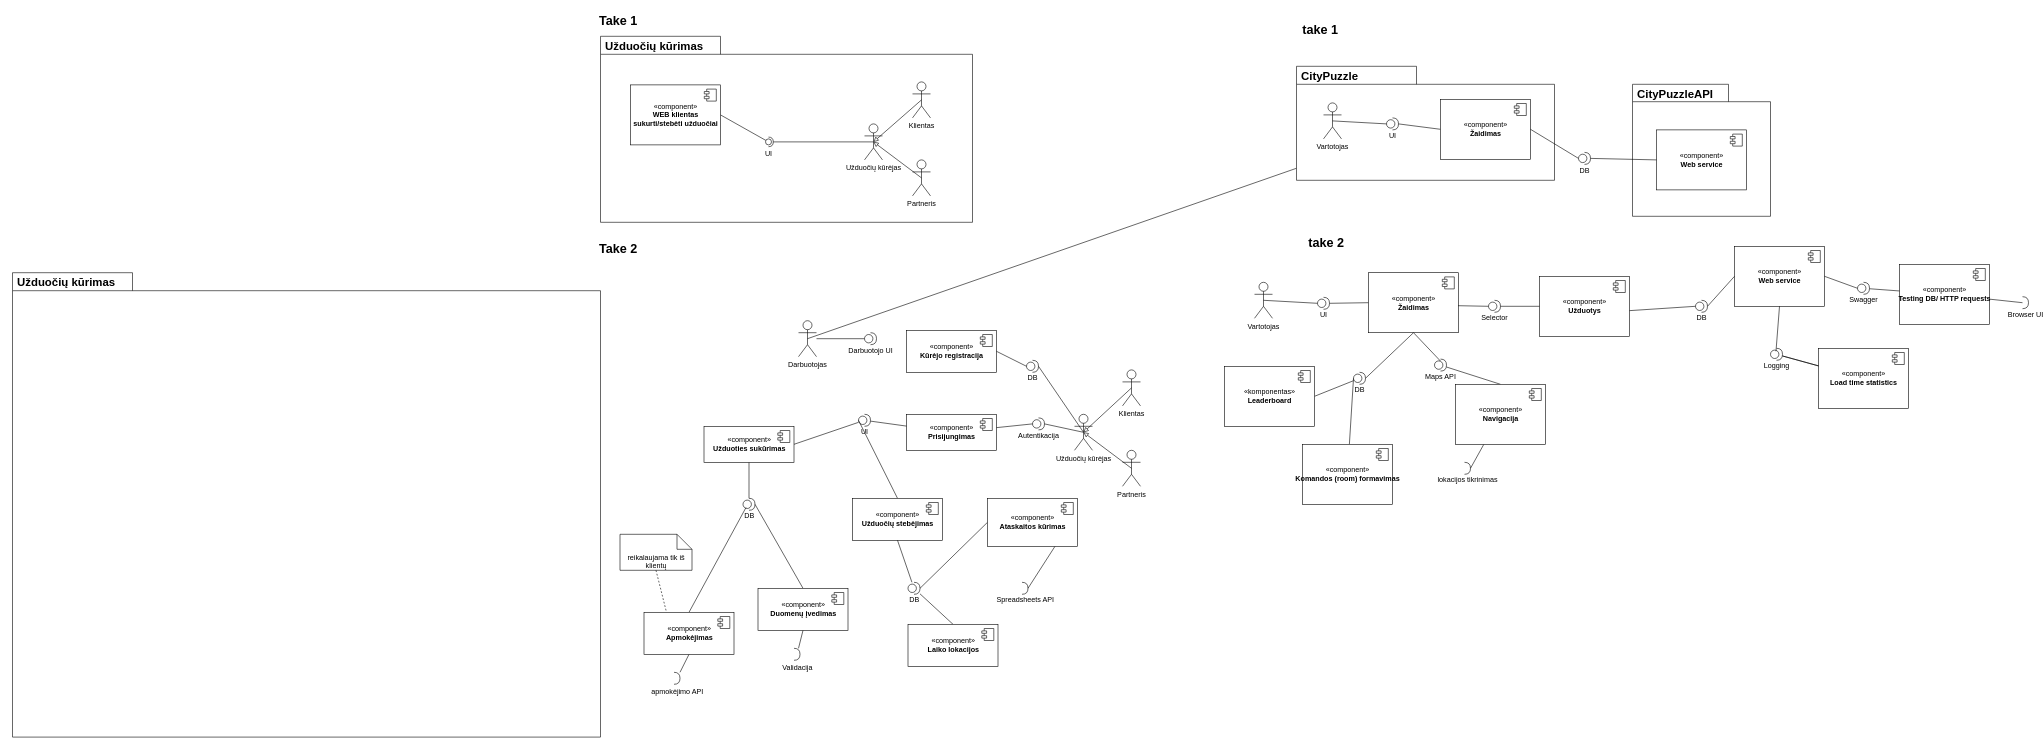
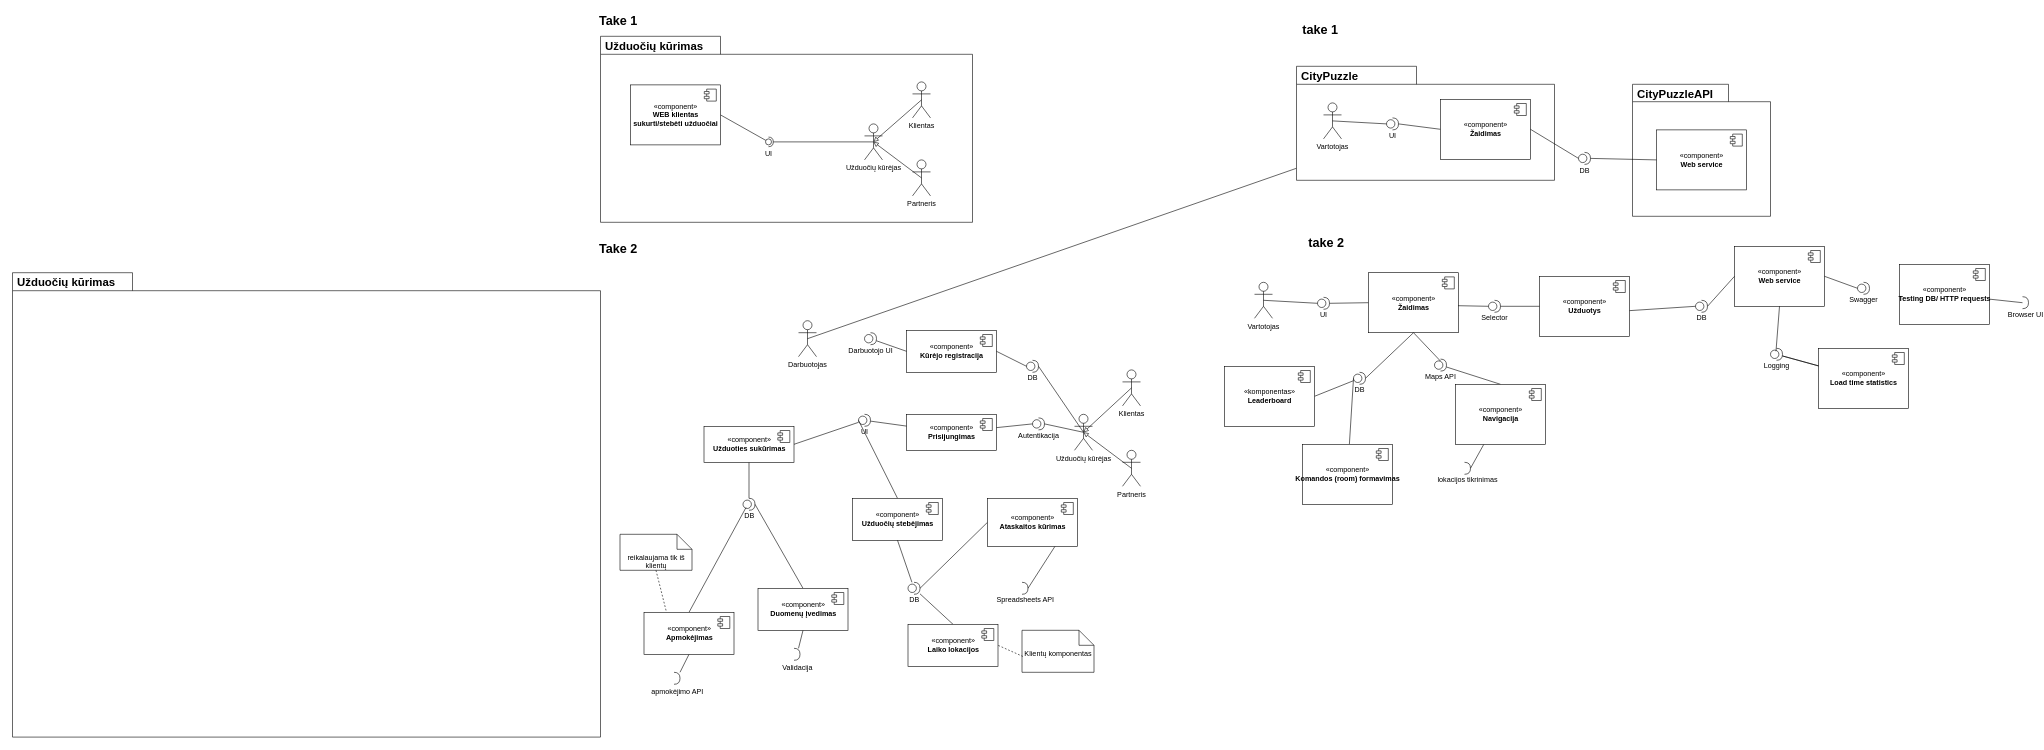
(1885, 290) -> none
(840, 339) -> (892, 346)
none -> (1058, 651)
none -> (1012, 652)
